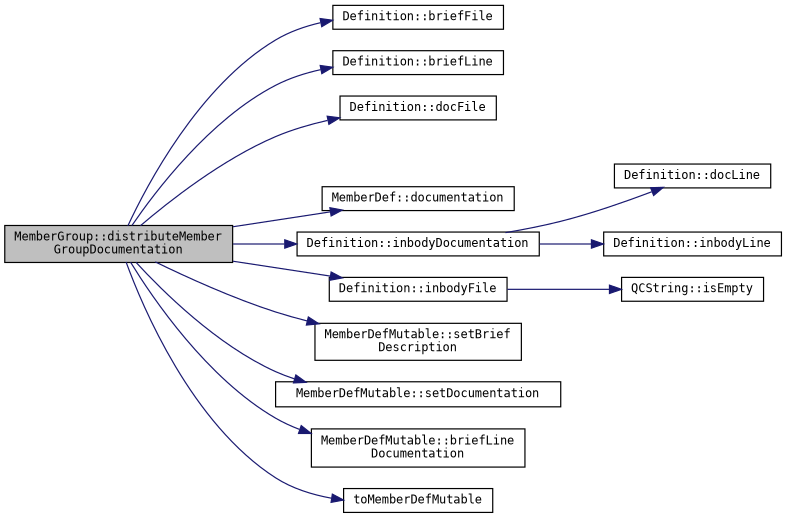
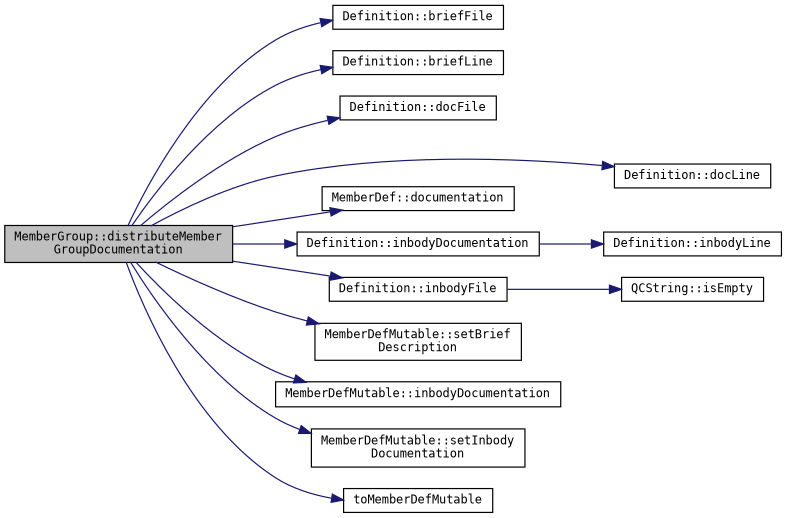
(580, 216) -> (371, 163)
(418, 394) -> (418, 394)
(418, 448) -> (418, 448)
